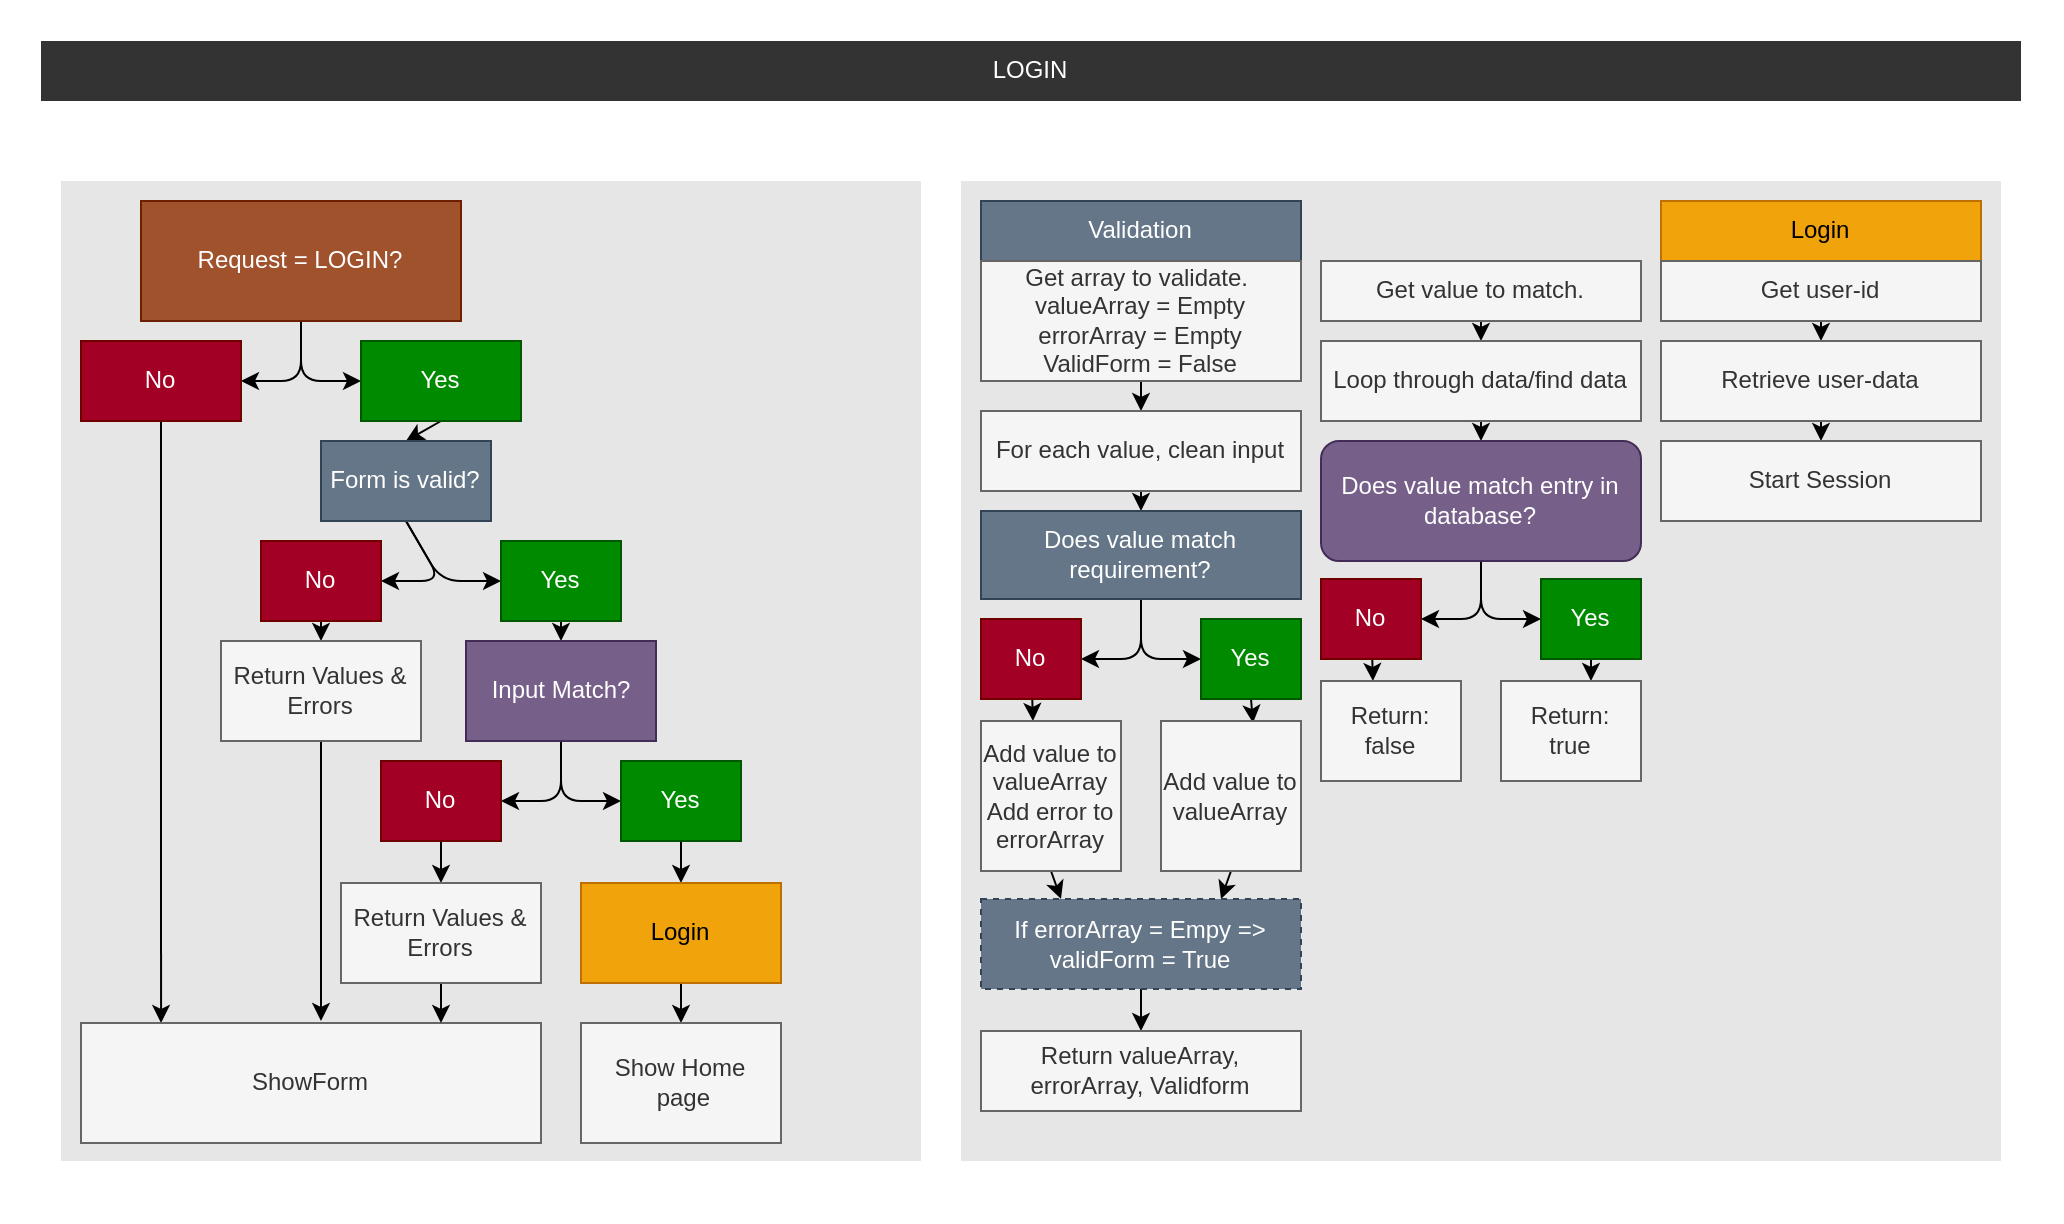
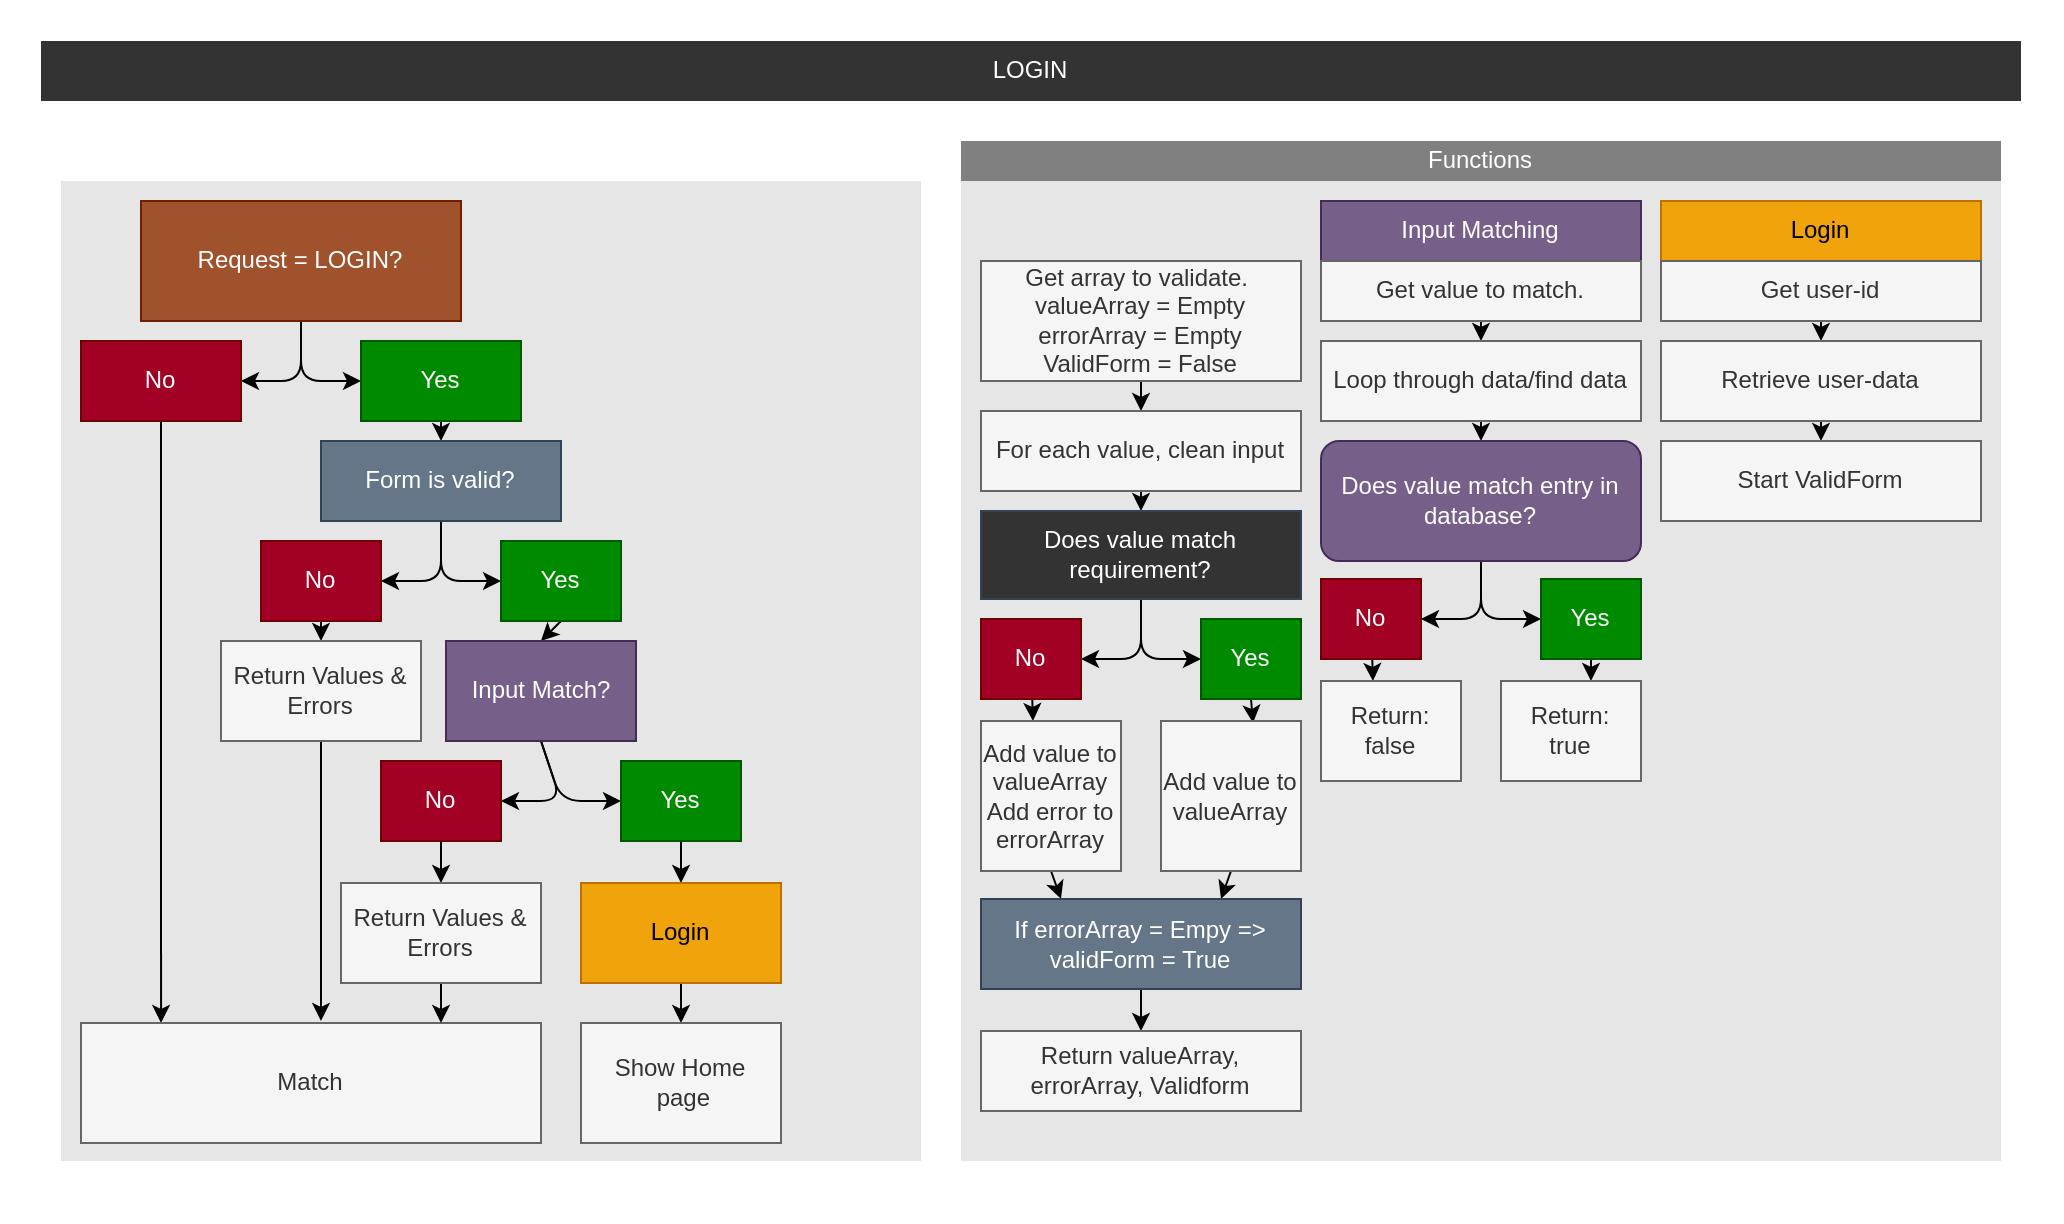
none -> (1481, 161)
(1141, 231) -> none
none -> (1481, 231)
(406, 481) -> (441, 481)
(1821, 481) -> (1821, 481)
(1141, 555) -> (1141, 555)
(561, 691) -> (541, 691)
(1141, 944) -> (1141, 944)
(311, 1083) -> (311, 1083)
